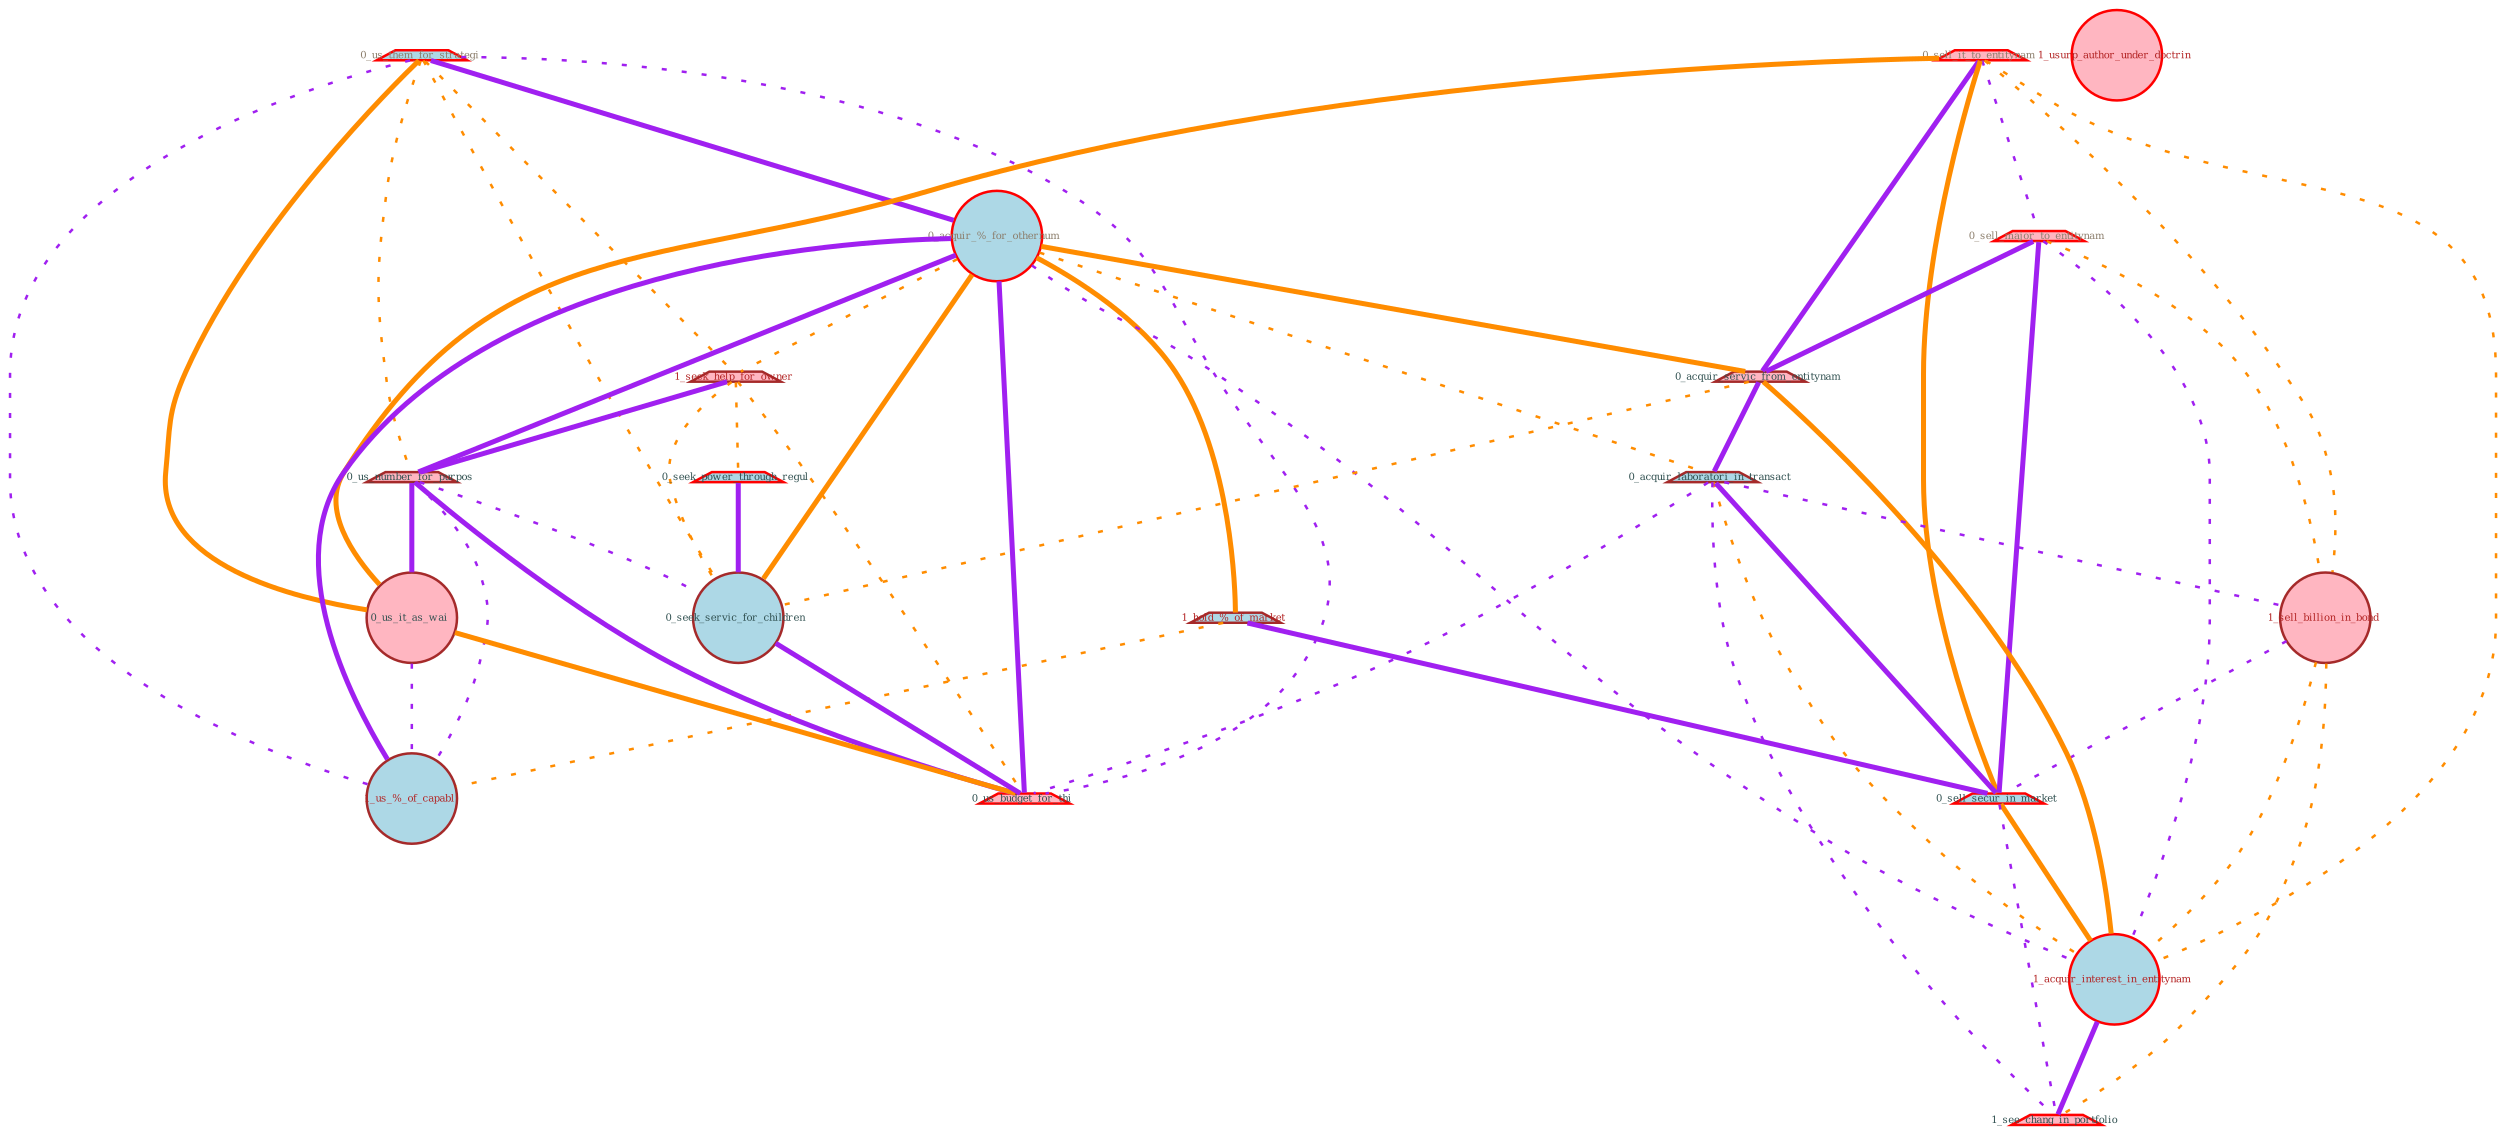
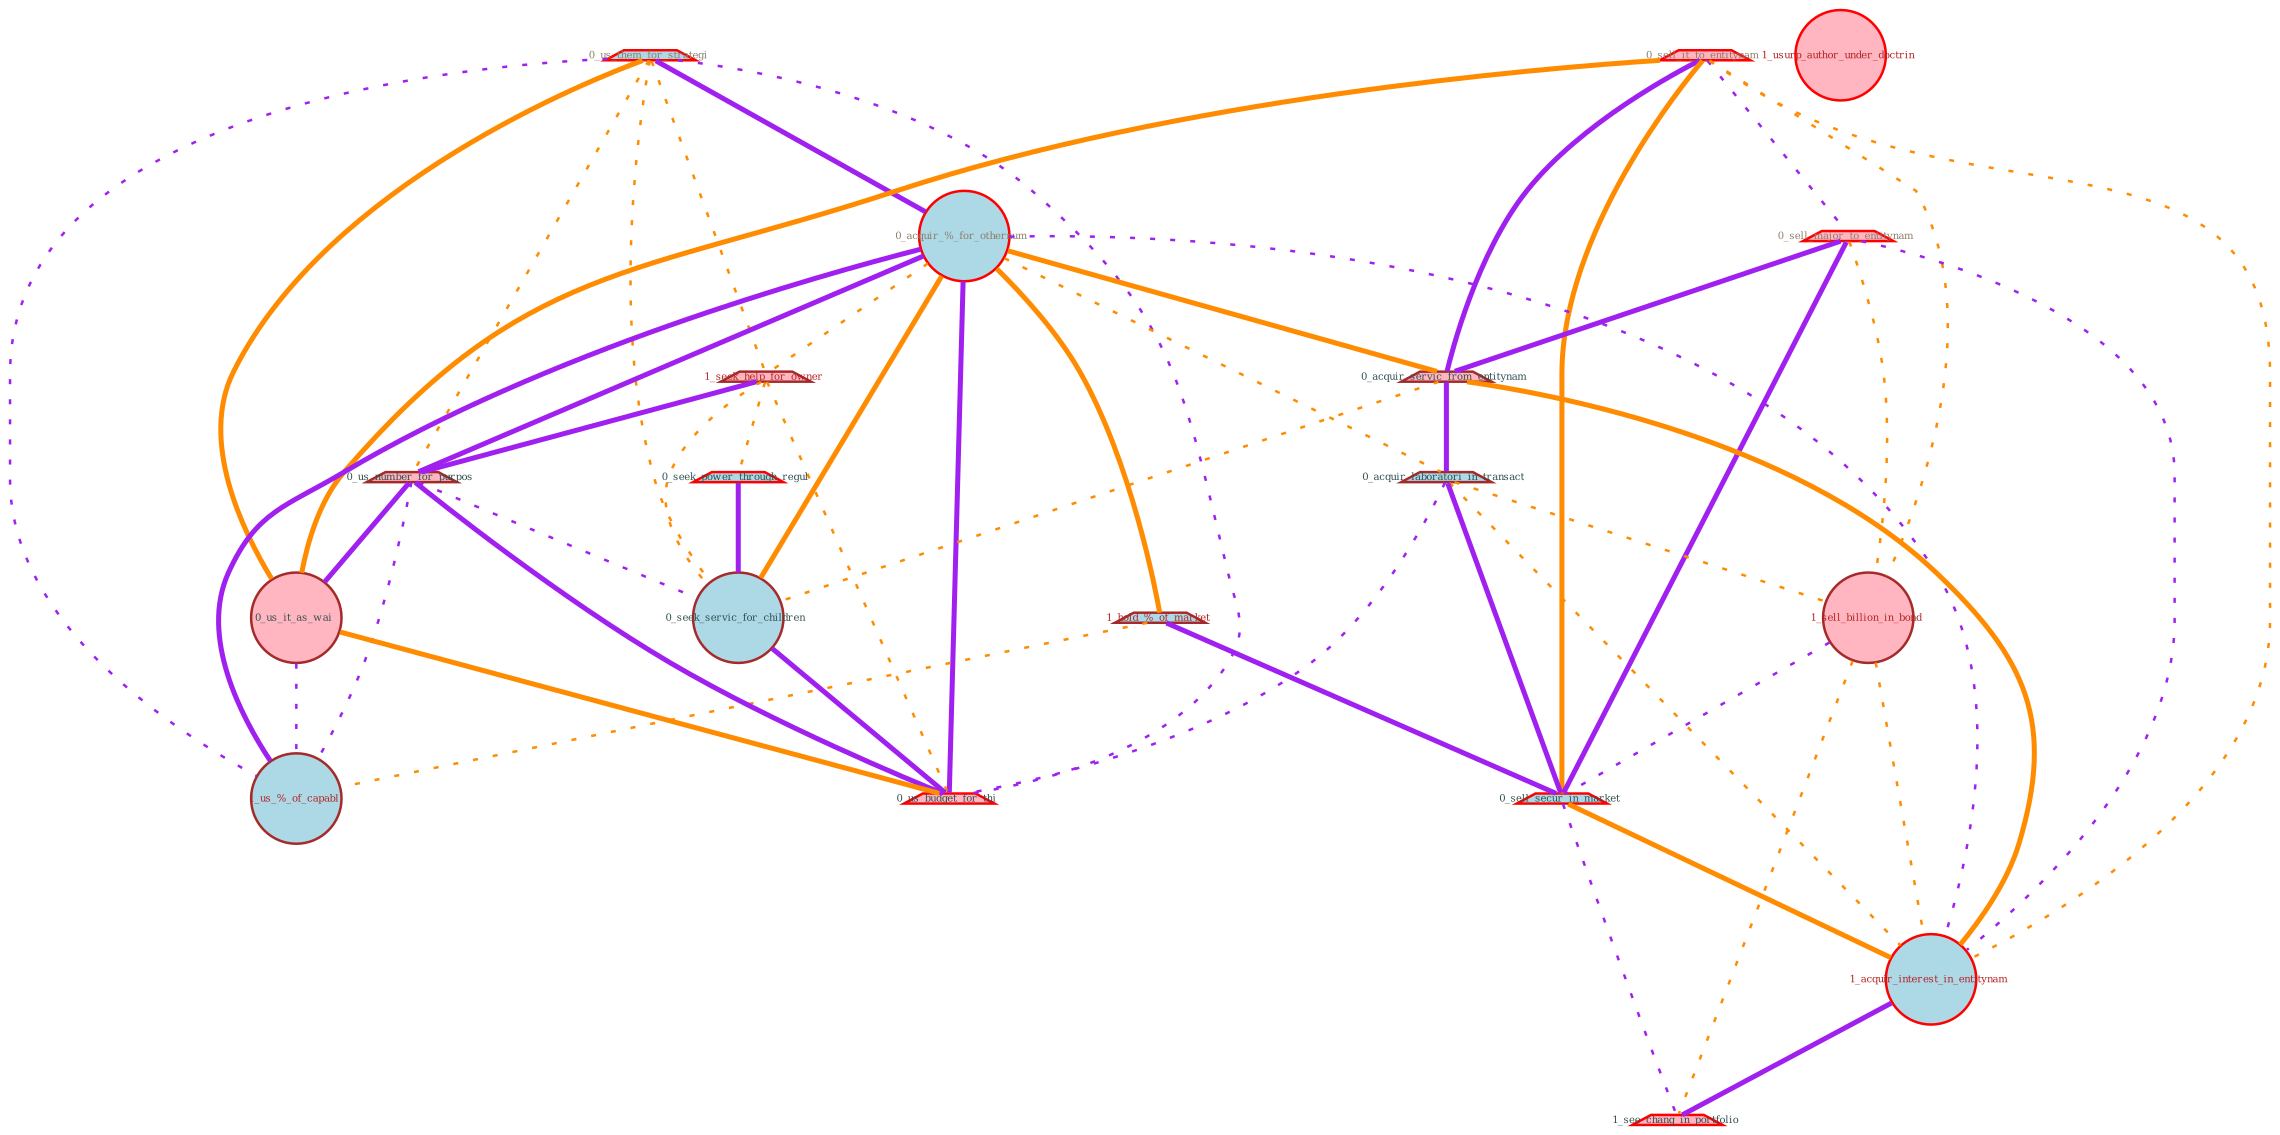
(1989, 541) -> (1640, 542)
(1796, 800) -> none
